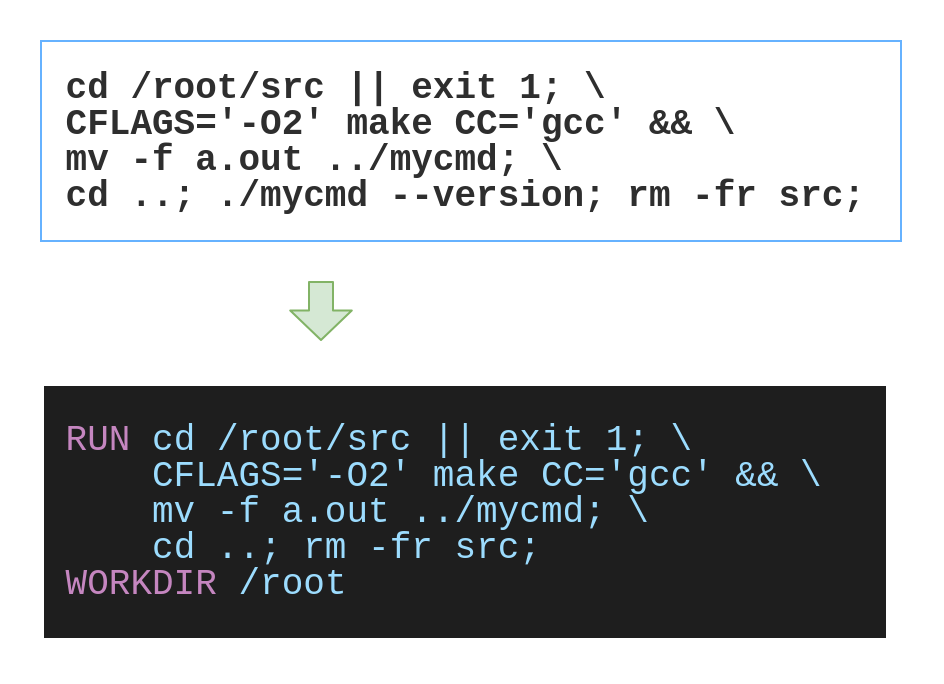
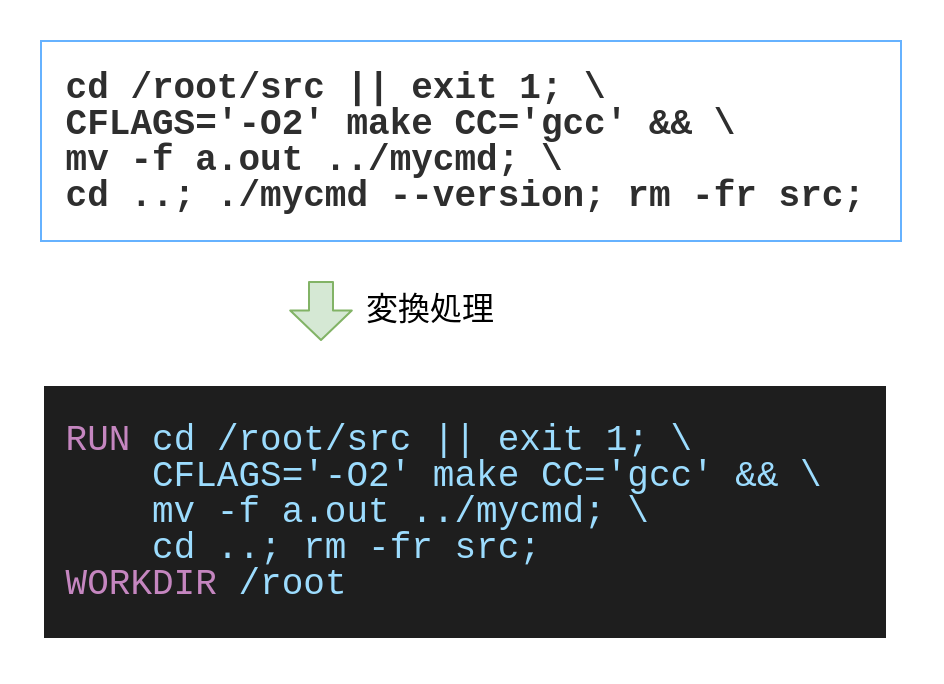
none -> (431, 308)
